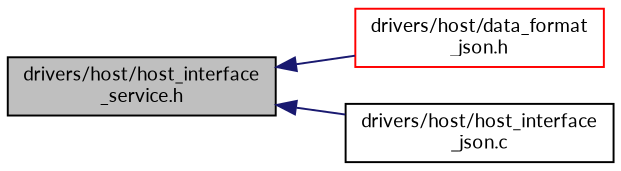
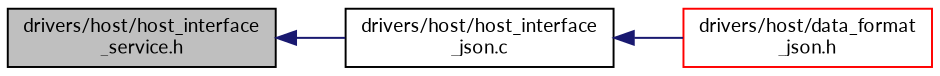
(326, 60) -> (659, 38)
